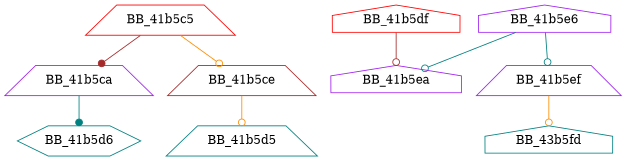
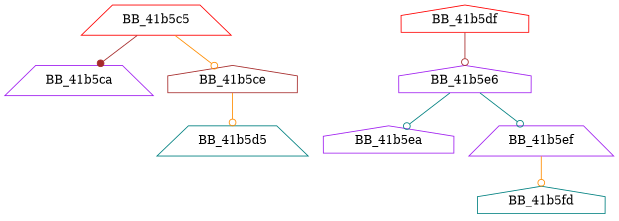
(396, 46) -> (465, 46)
(242, 81) -> (233, 81)
(79, 141) -> none
(549, 141) -> (541, 201)
